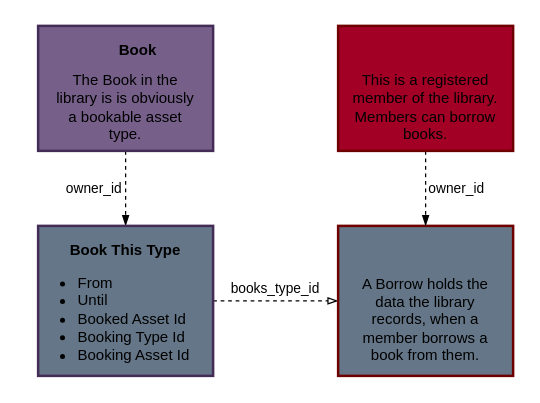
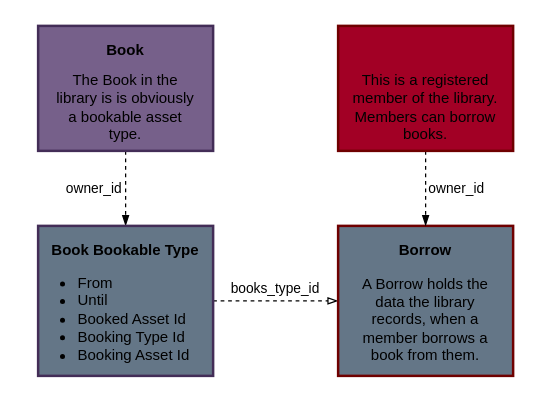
(138, 51) -> (126, 51)
(126, 251) -> (126, 251)
none -> (426, 251)
